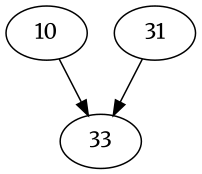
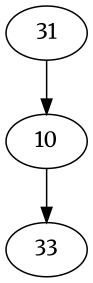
(131, 81) -> (47, 80)
